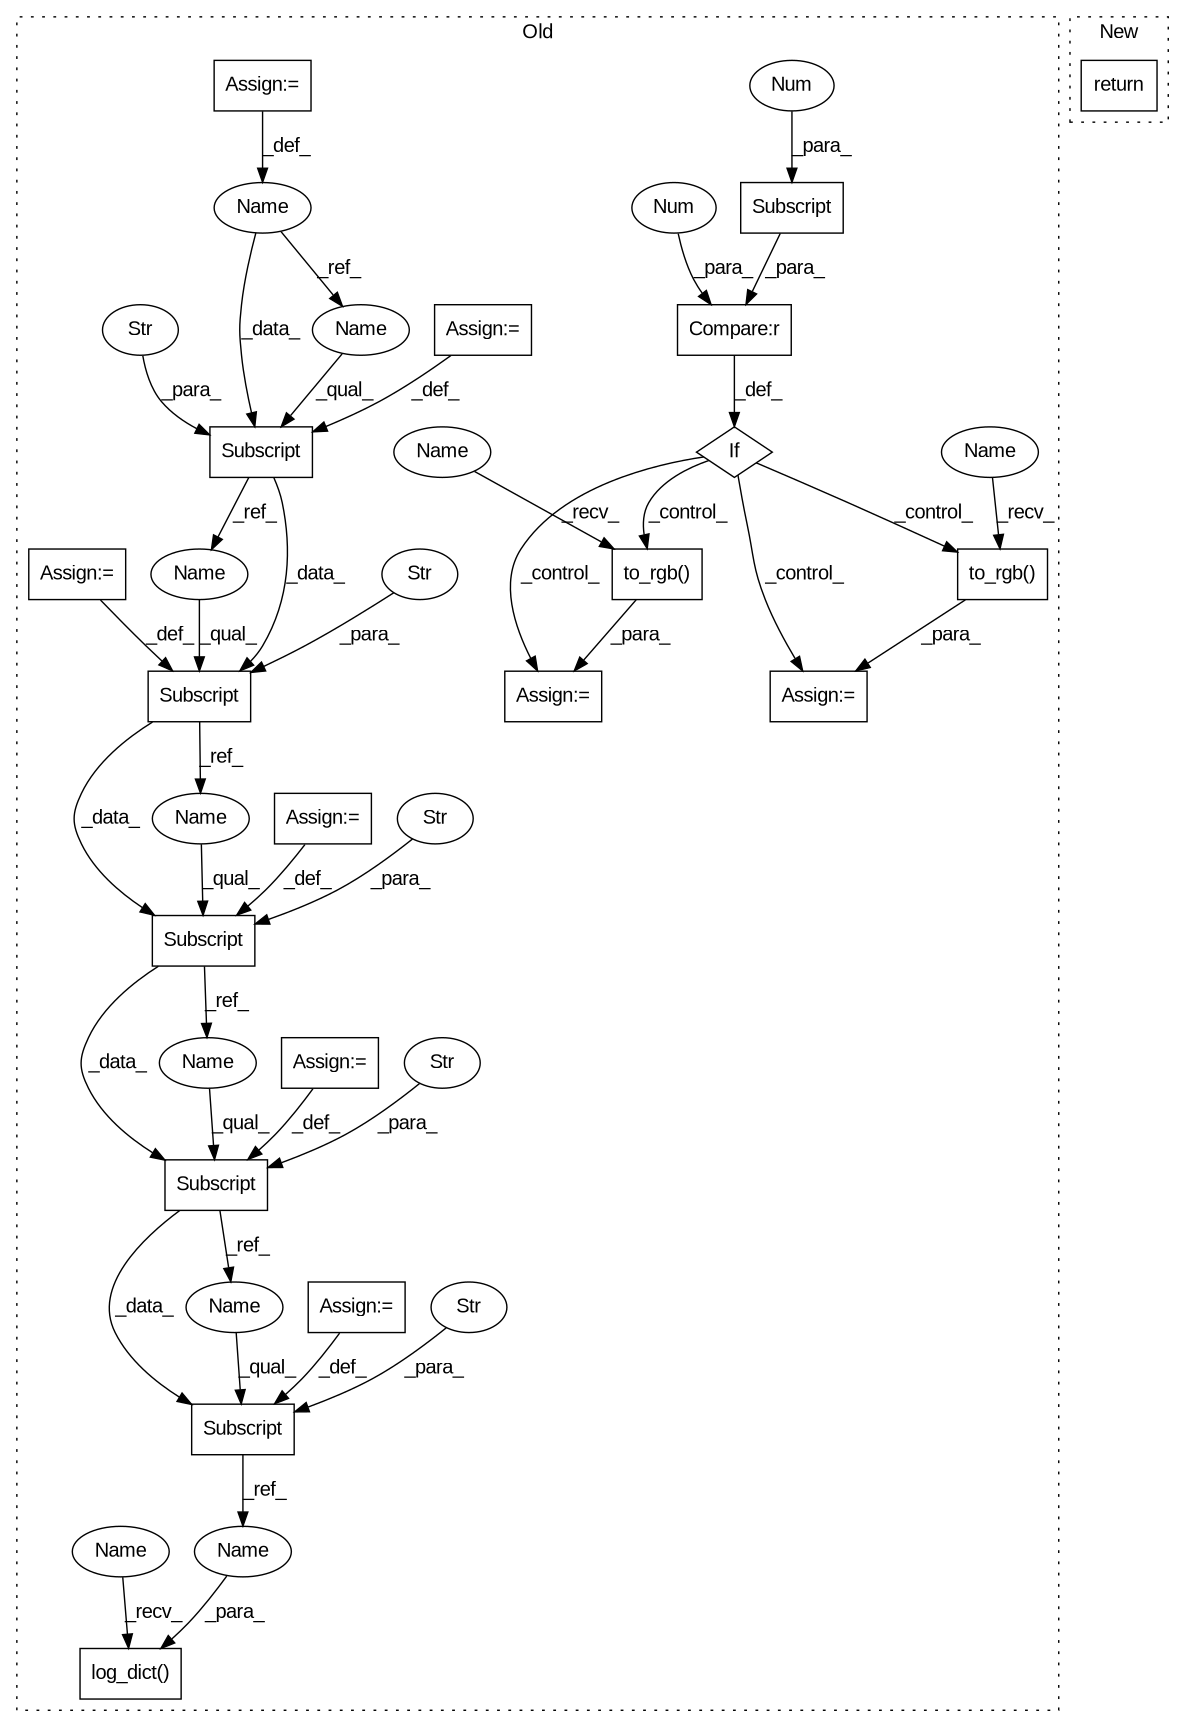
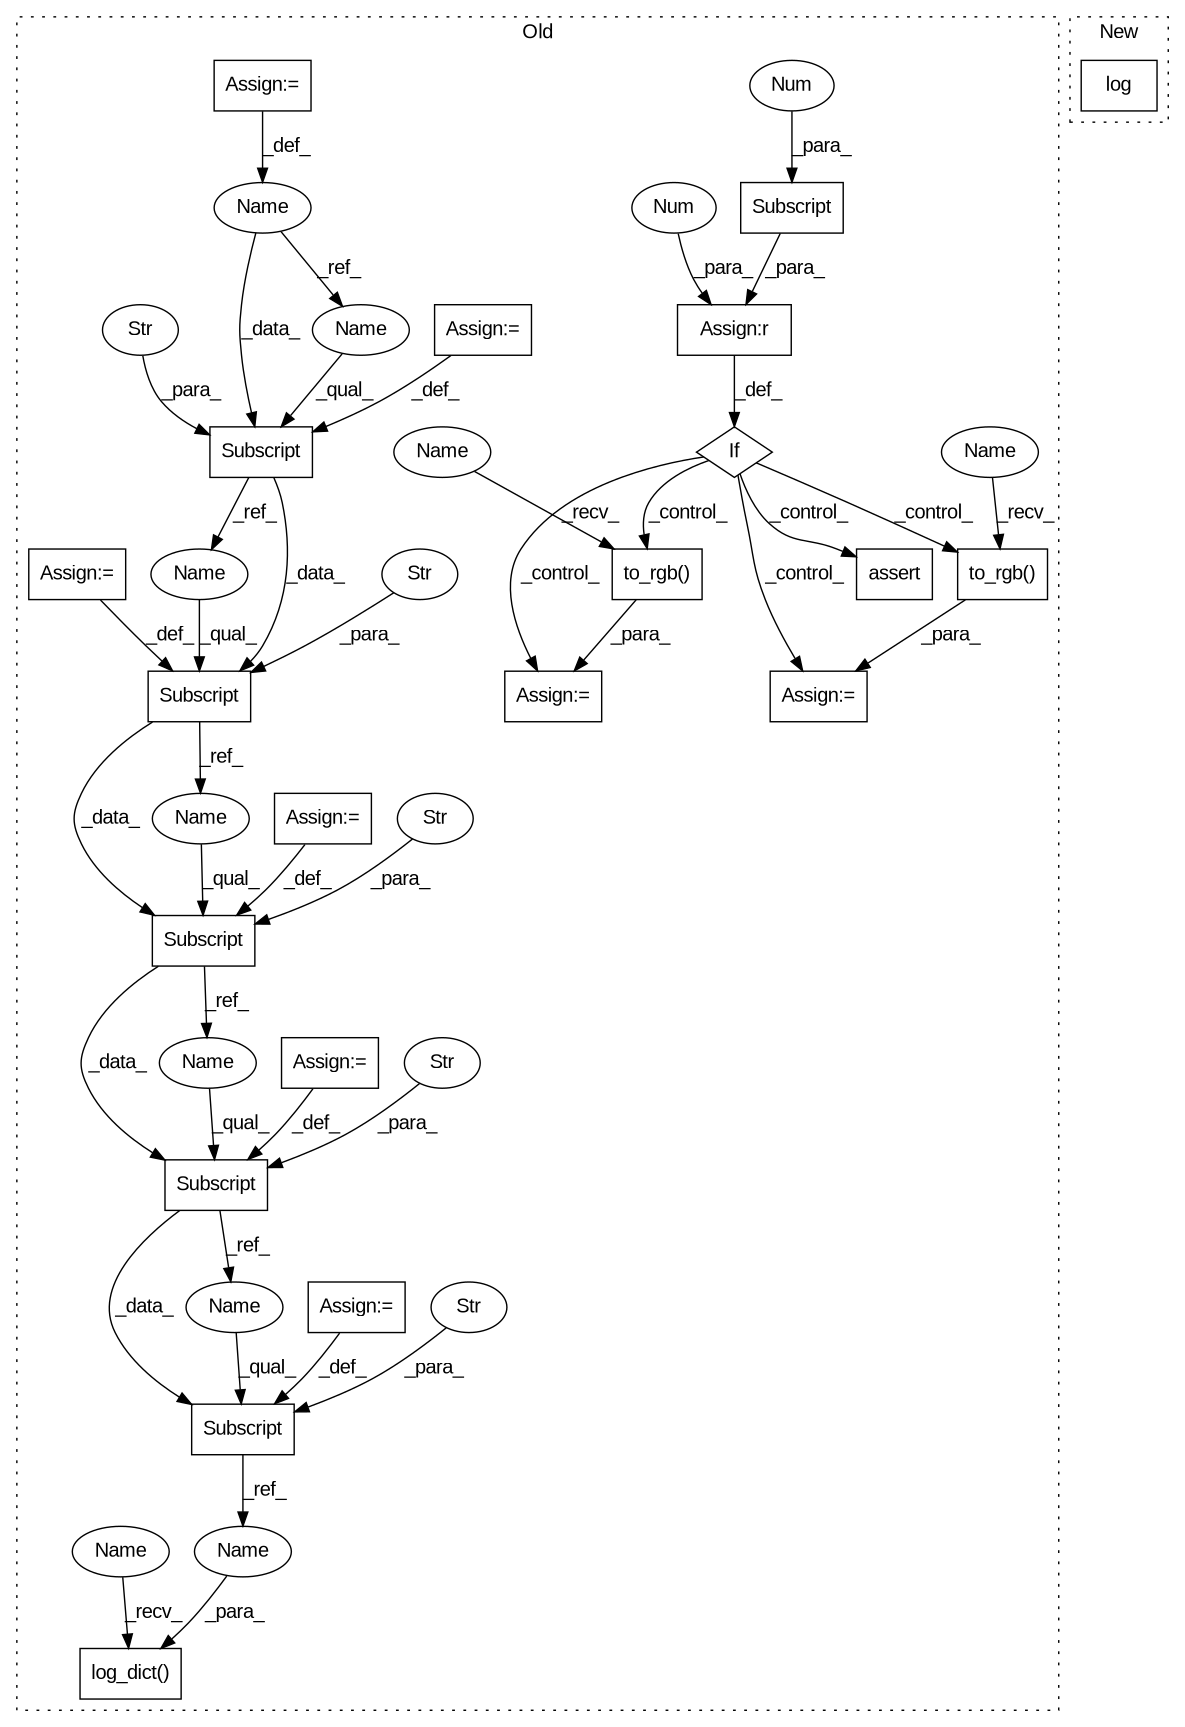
(1119, 86) -> (1119, 86)
(734, 330) -> (734, 330)
none -> (894, 574)
